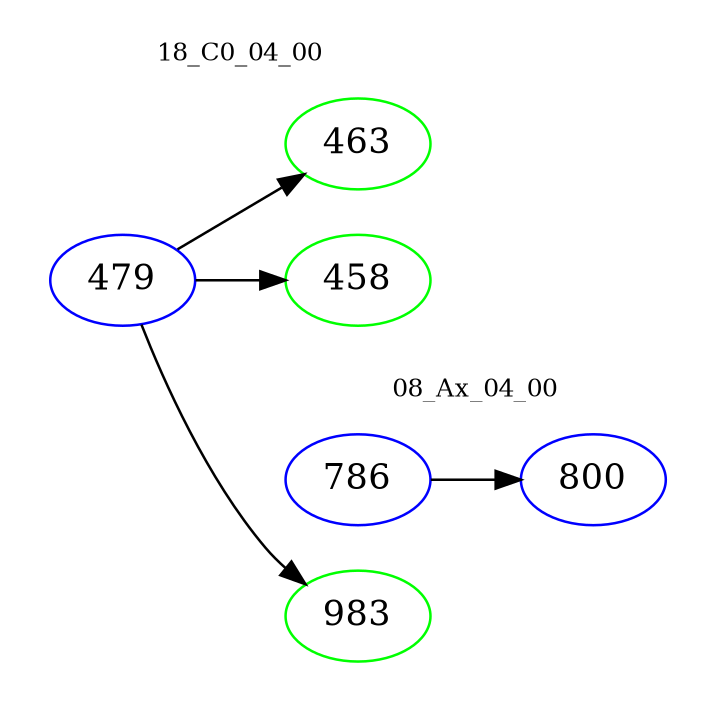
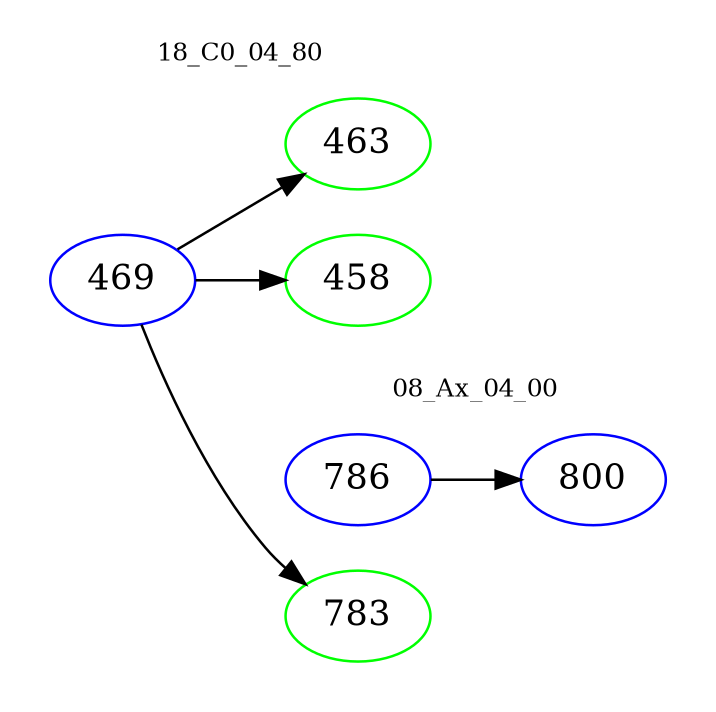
(240, 54) -> (240, 54)
(123, 280) -> (123, 280)
(358, 616) -> (358, 616)
